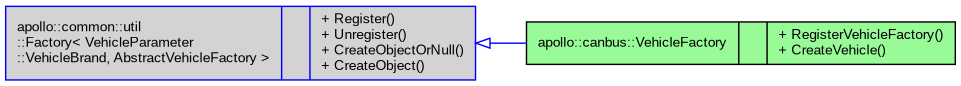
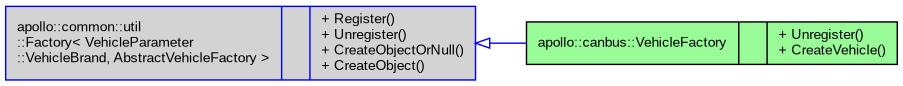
(861, 35) -> (822, 35)
